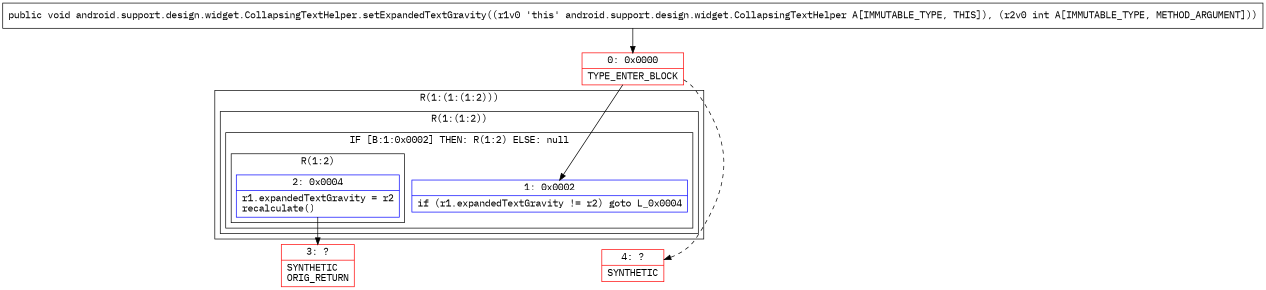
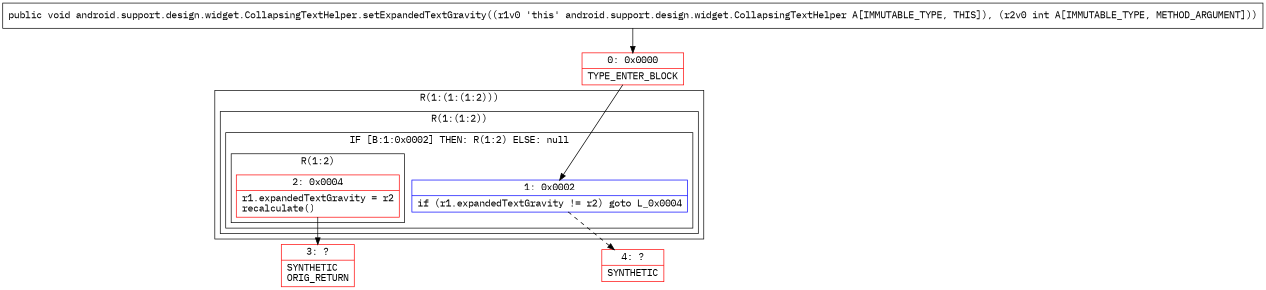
(723, 172) -> (582, 224)
(318, 196) -> (318, 196)
